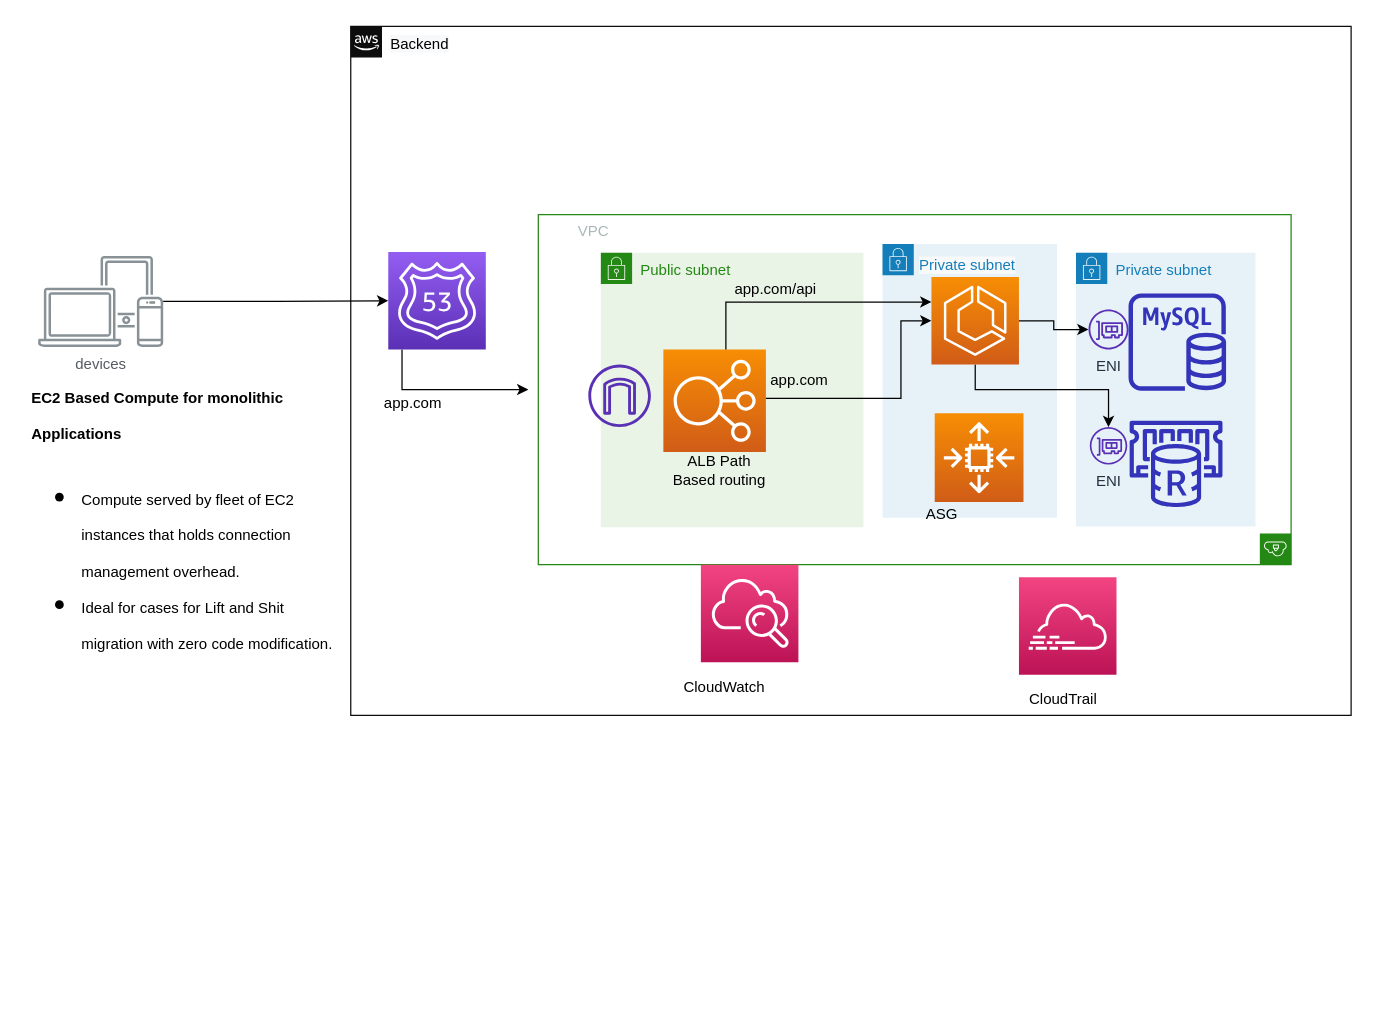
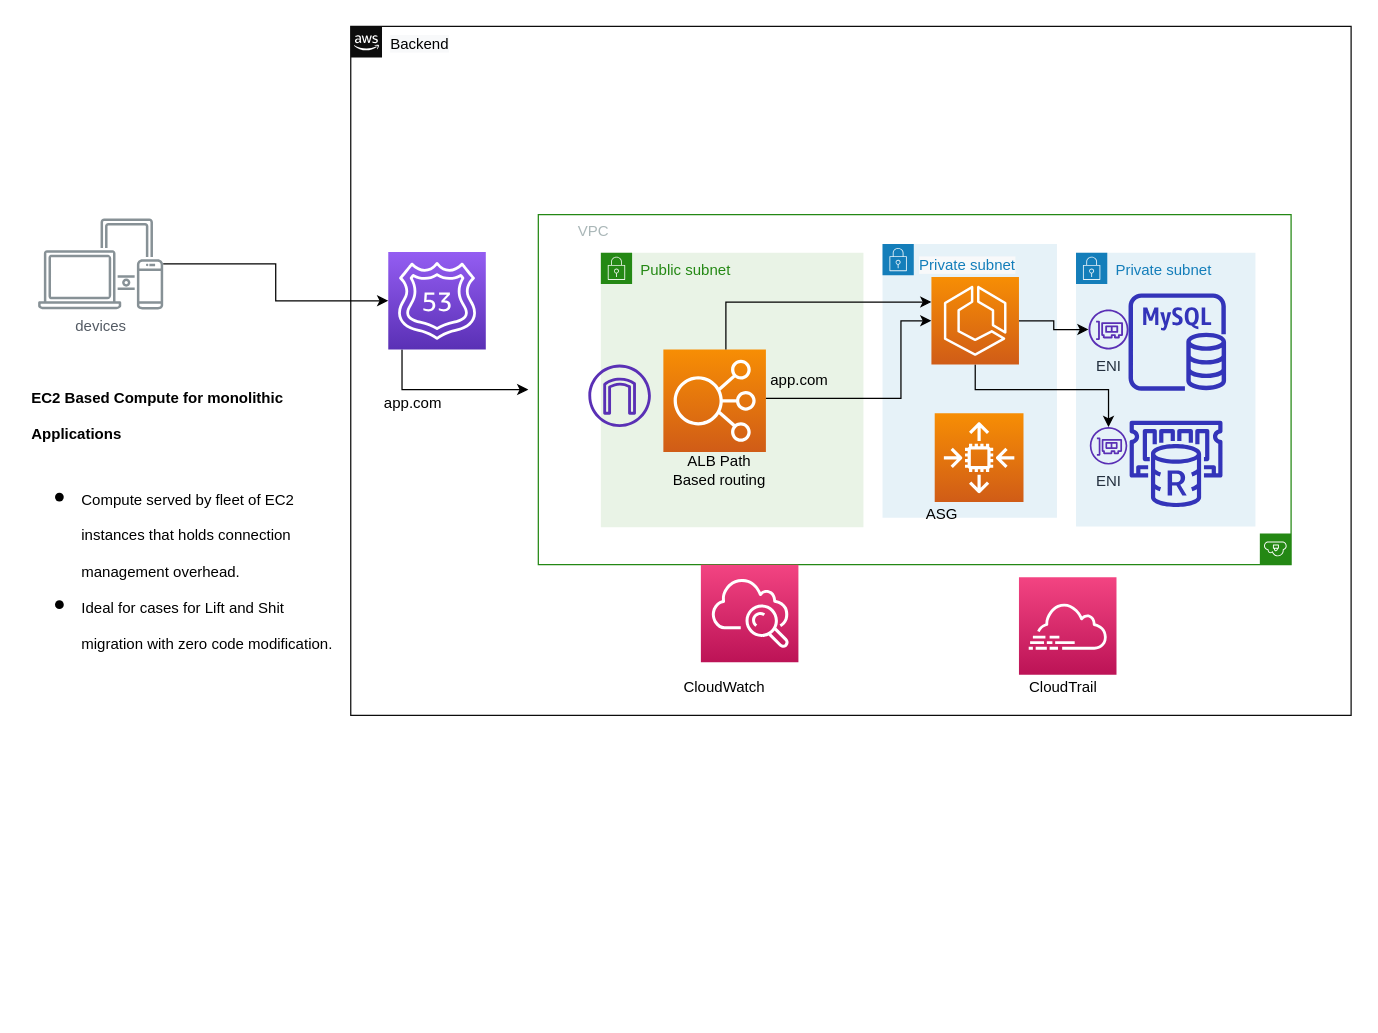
(776, 289) -> none
(101, 301) -> (101, 264)
(1063, 699) -> (1063, 687)
